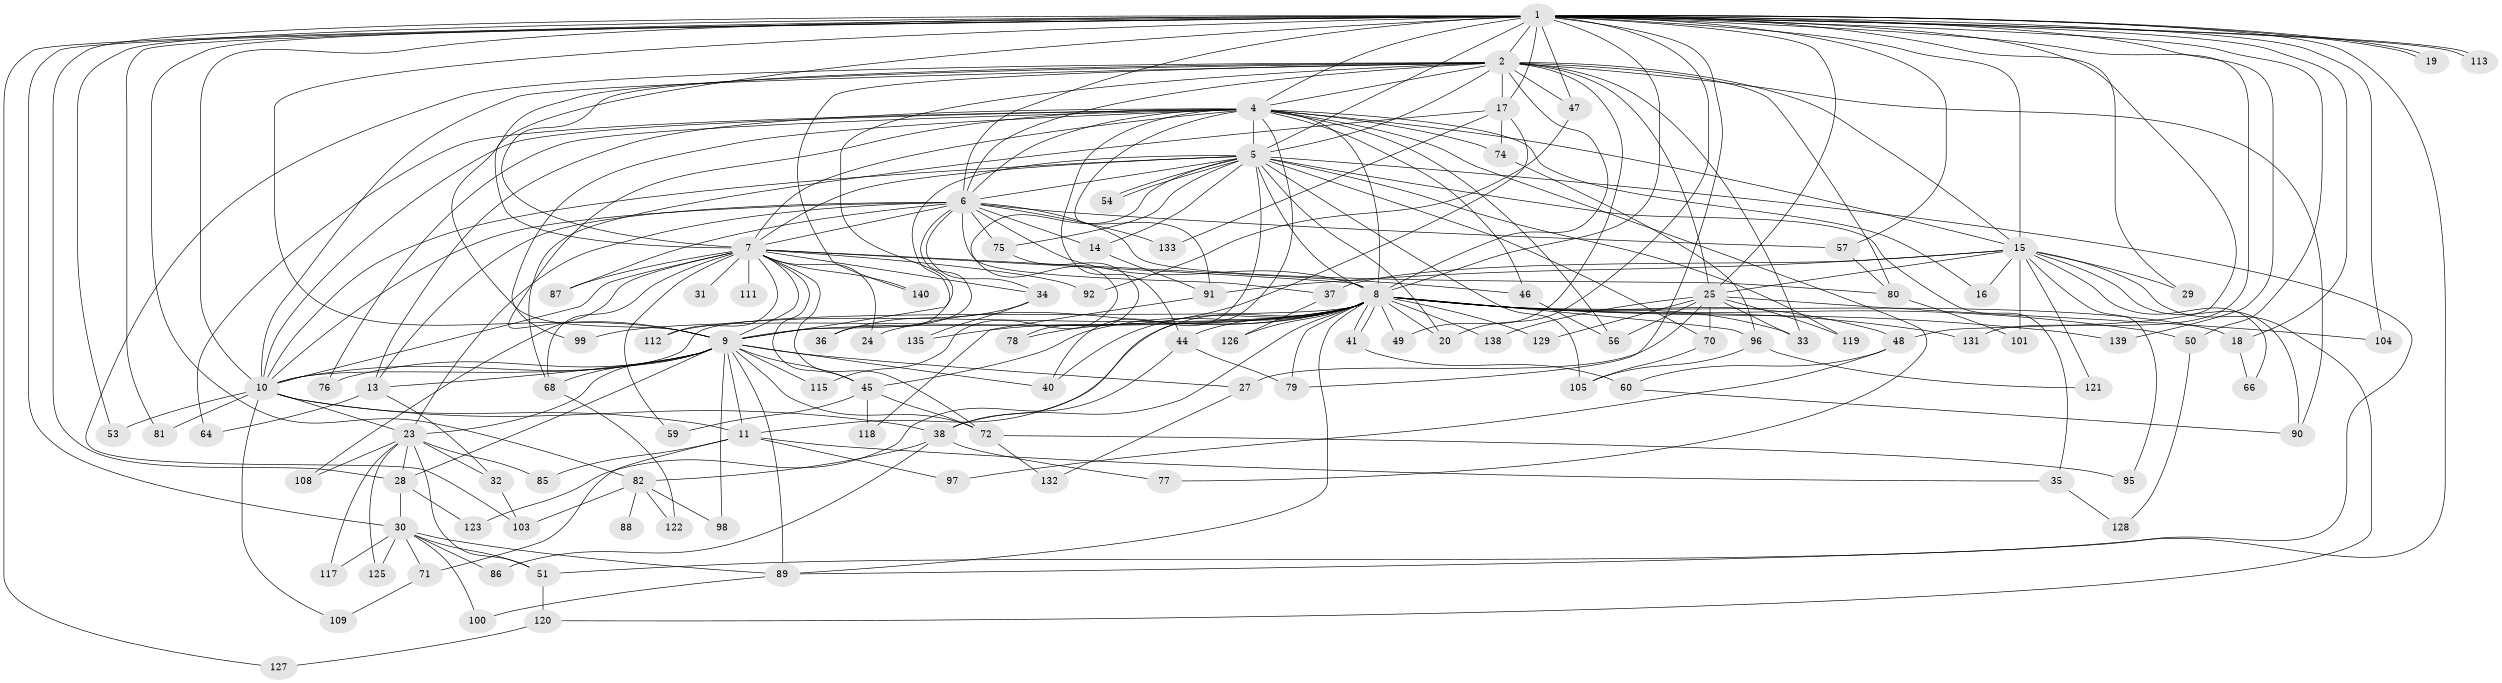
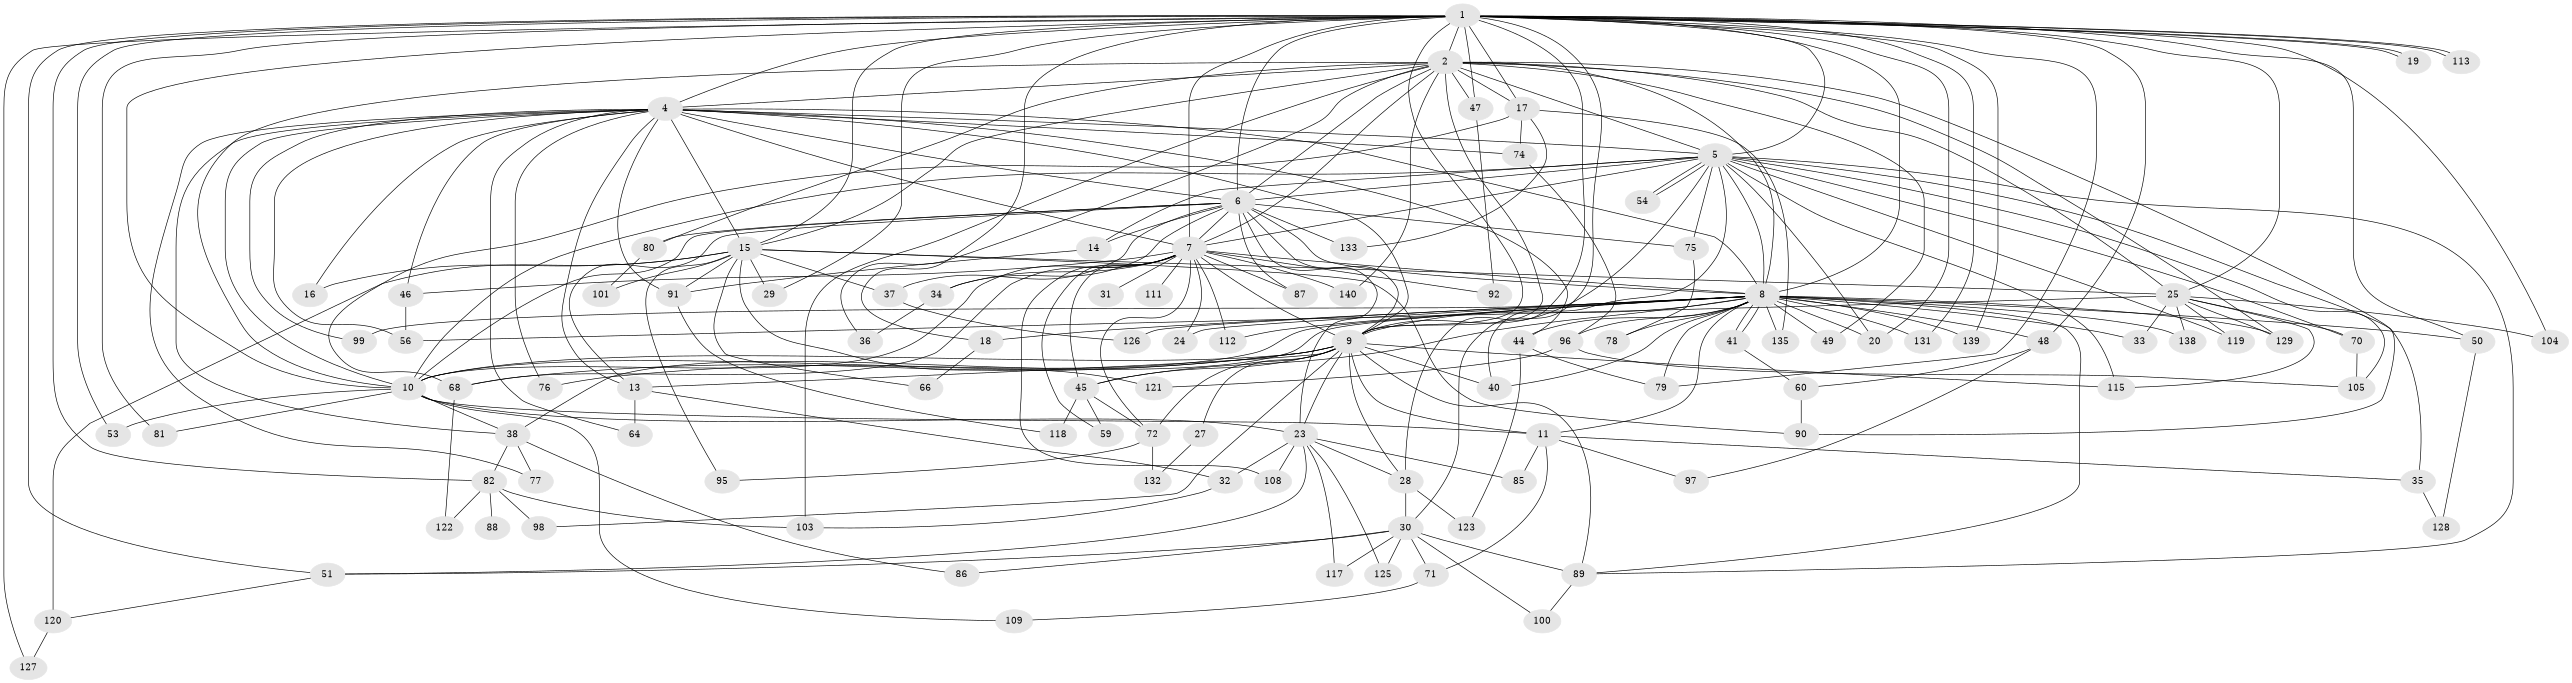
(1699, 151) -> (1895, 115)
(1843, 249) -> none
(980, 319) -> (1771, 318)
(1430, 368) -> (2297, 363)
